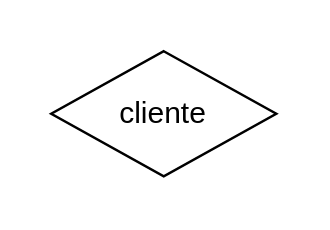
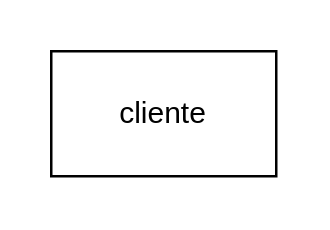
(164, 114) -> (164, 114)
